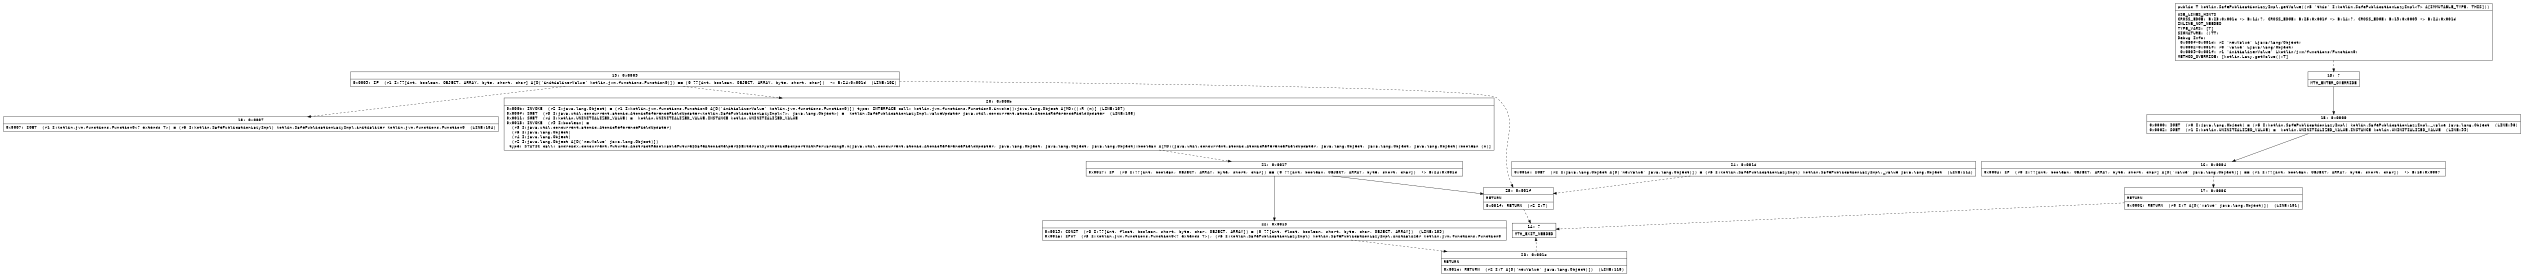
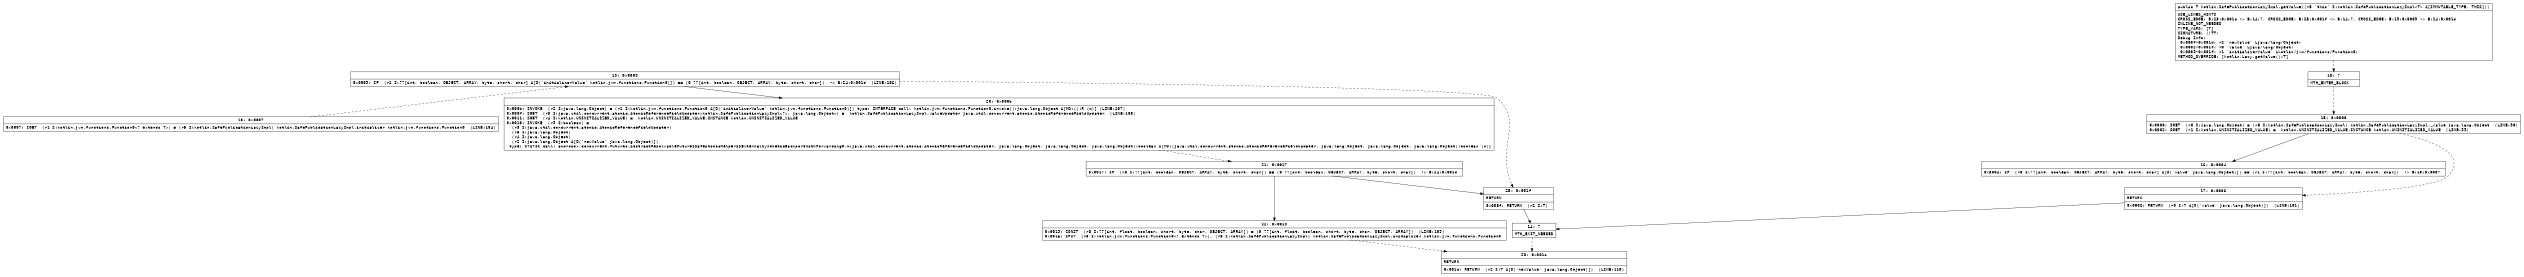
(2334, 83) -> (2330, 83)
(731, 92) -> (731, 92)
(2334, 99) -> (2334, 99)
(438, 101) -> (438, 102)
(1744, 169) -> none
(2213, 180) -> (2417, 186)
(1518, 206) -> (1518, 206)
(1526, 215) -> (1526, 215)
(1842, 216) -> (1842, 216)
(1536, 246) -> (1532, 243)
